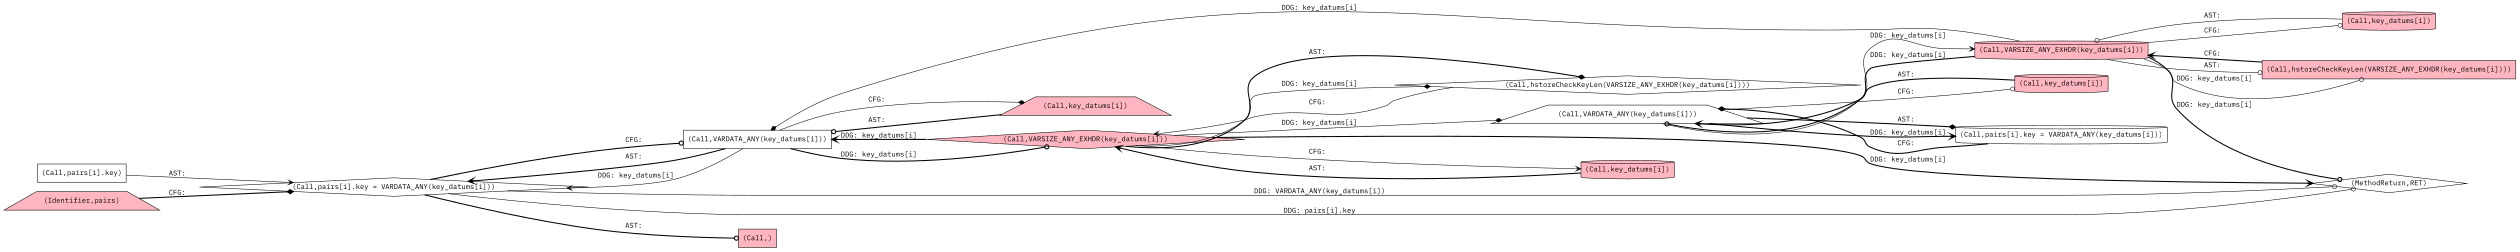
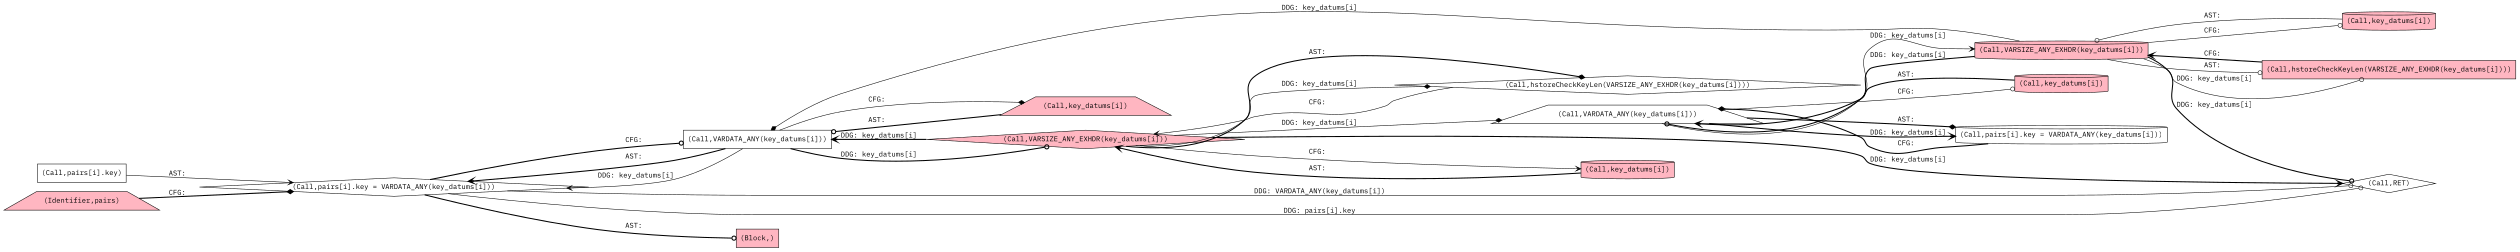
(2389, 183) -> (2389, 183)
(757, 238) -> (757, 238)
